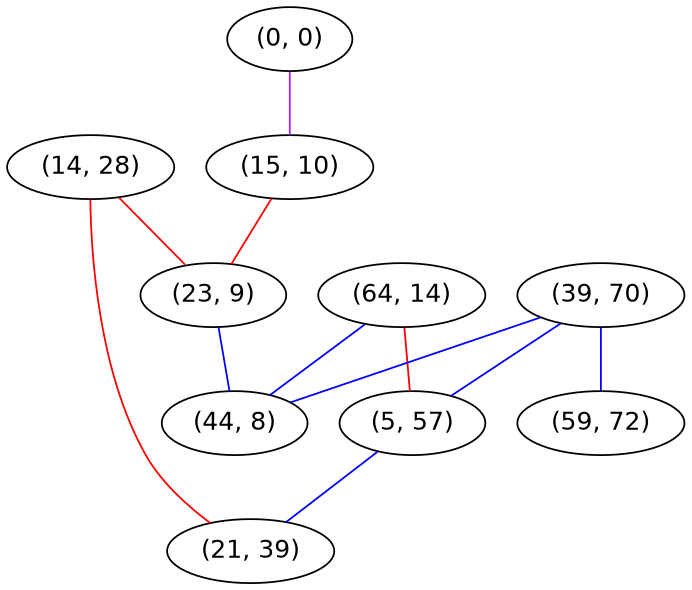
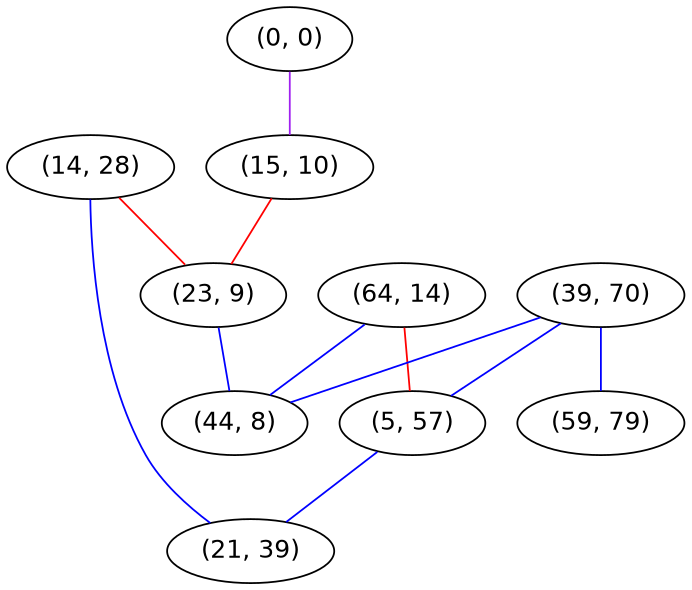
(114, 377) -> (114, 377)
(601, 423) -> (601, 423)
